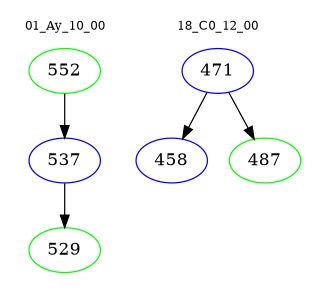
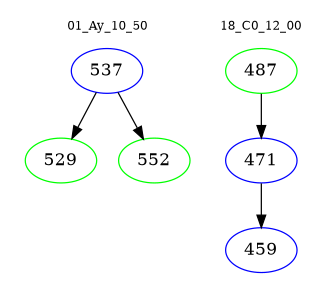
(65, 27) -> (108, 27)
(65, 110) -> (128, 110)
(238, 110) -> (261, 110)
(172, 161) -> (261, 250)
